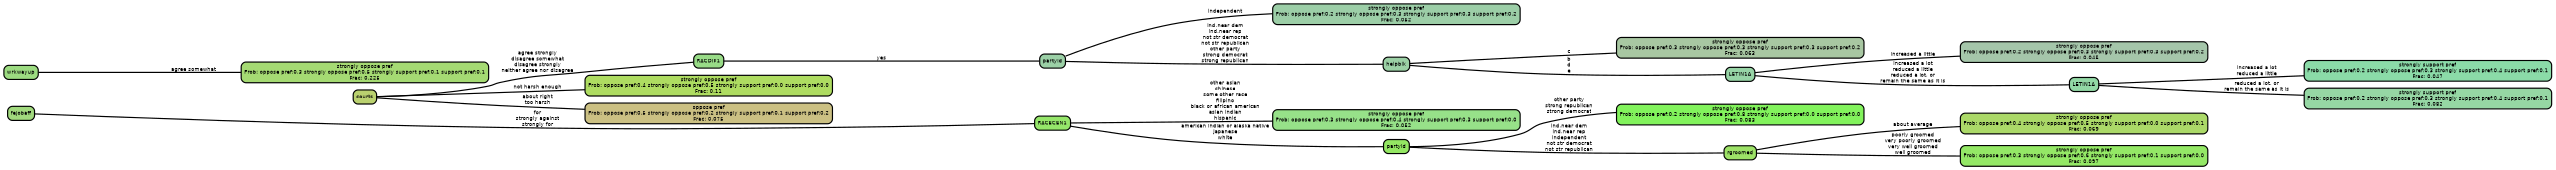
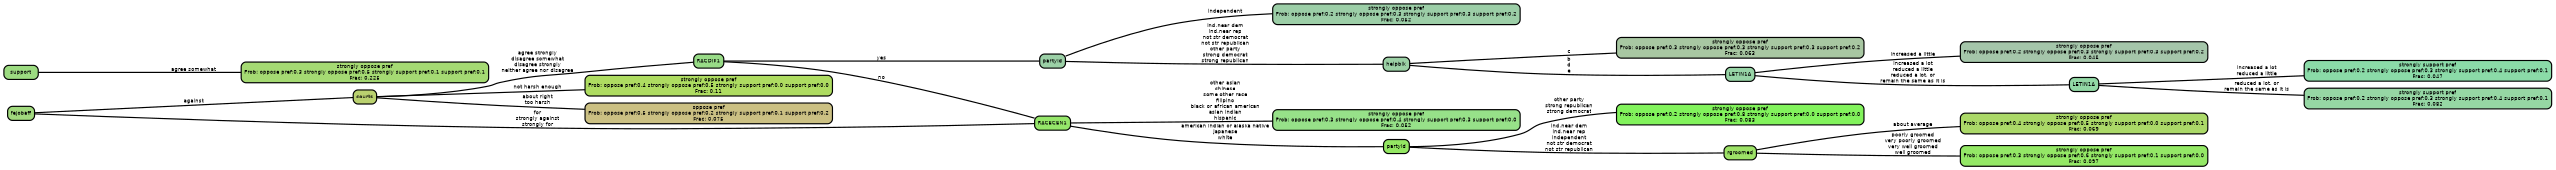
(21, 72) -> (21, 72)
none -> (881, 81)
none -> (194, 105)
